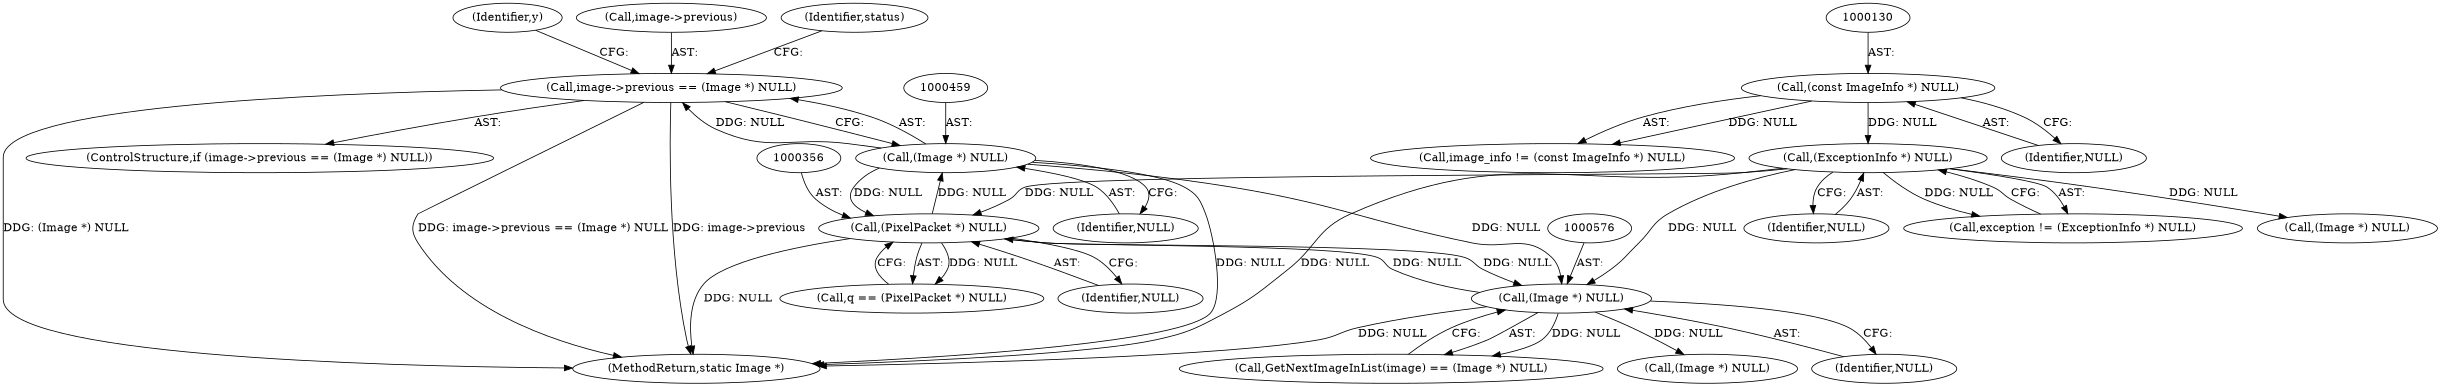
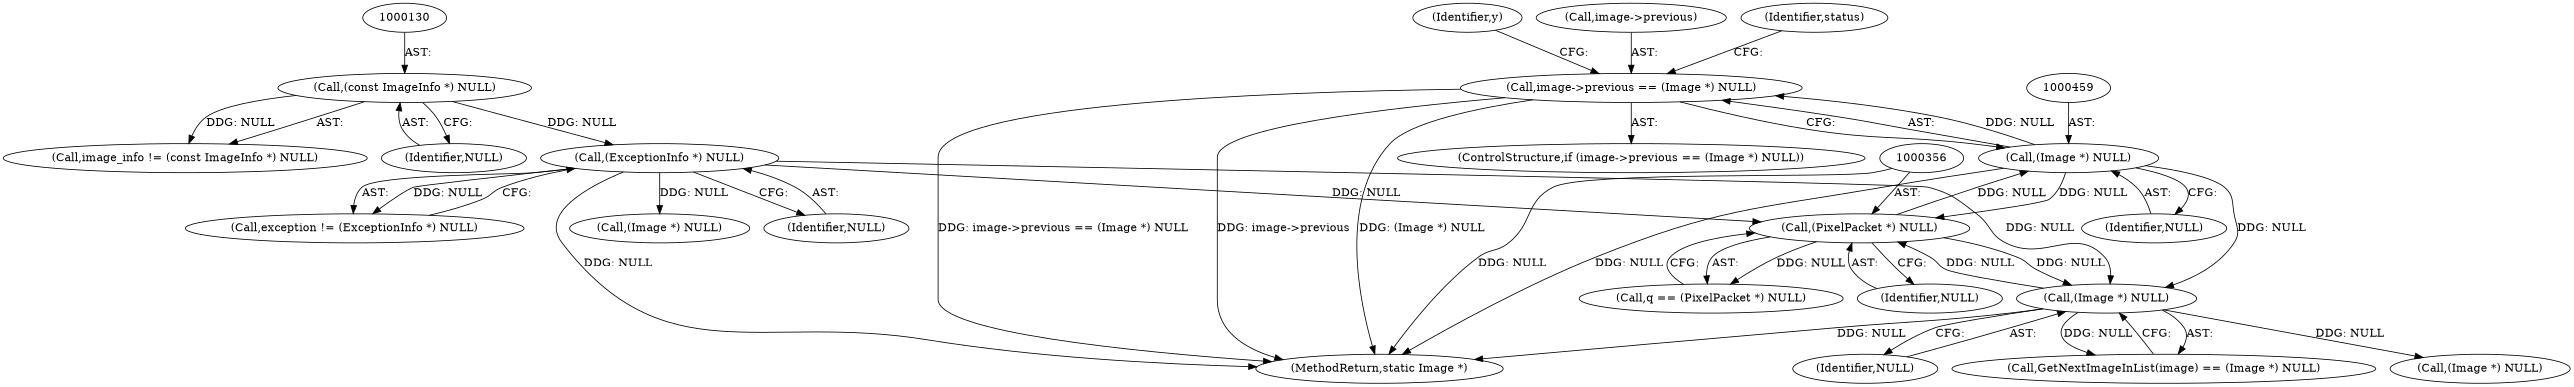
(1590, 228) -> none
(743, 262) -> (1565, 184)
